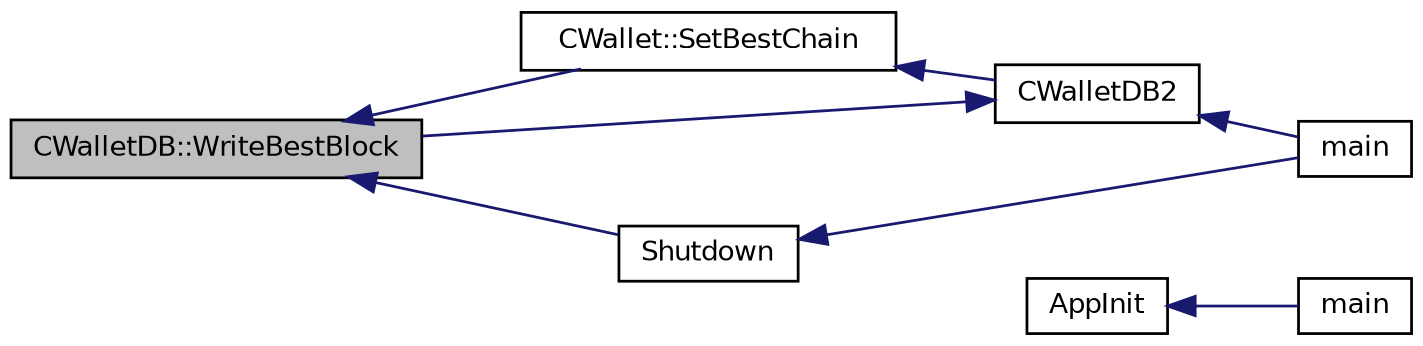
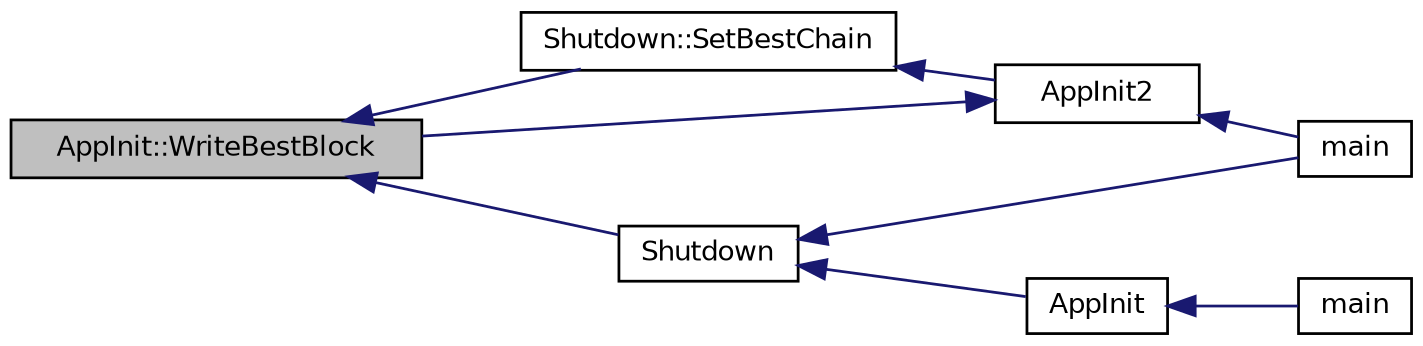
(709, 41) -> (709, 41)
(1097, 94) -> (1097, 94)
(216, 149) -> (216, 149)
none -> (926, 283)
